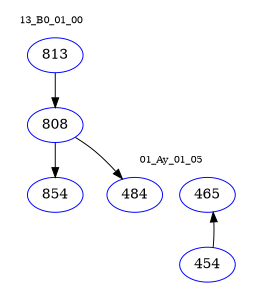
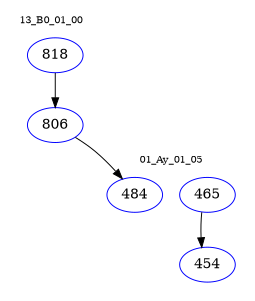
(55, 55) -> (55, 55)
(55, 125) -> (55, 125)
(55, 195) -> none
(214, 235) -> (201, 225)
